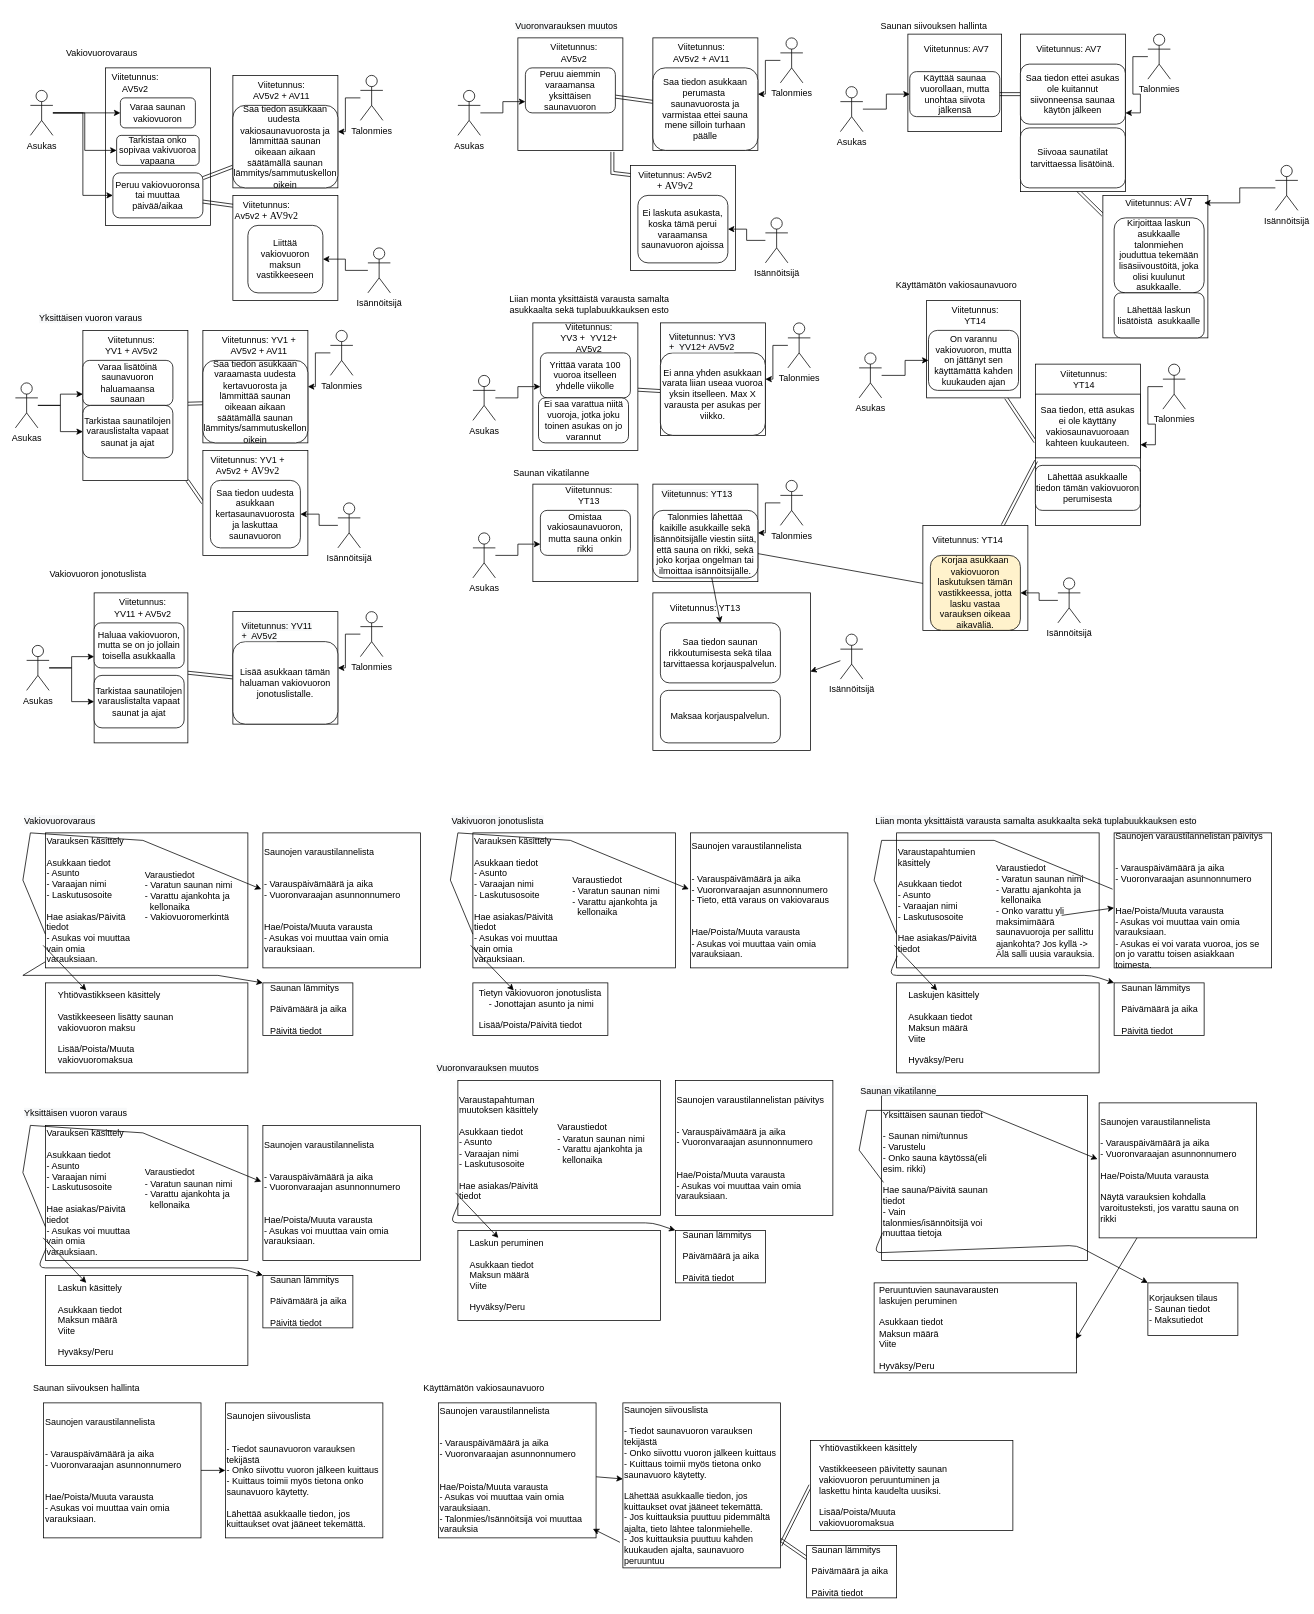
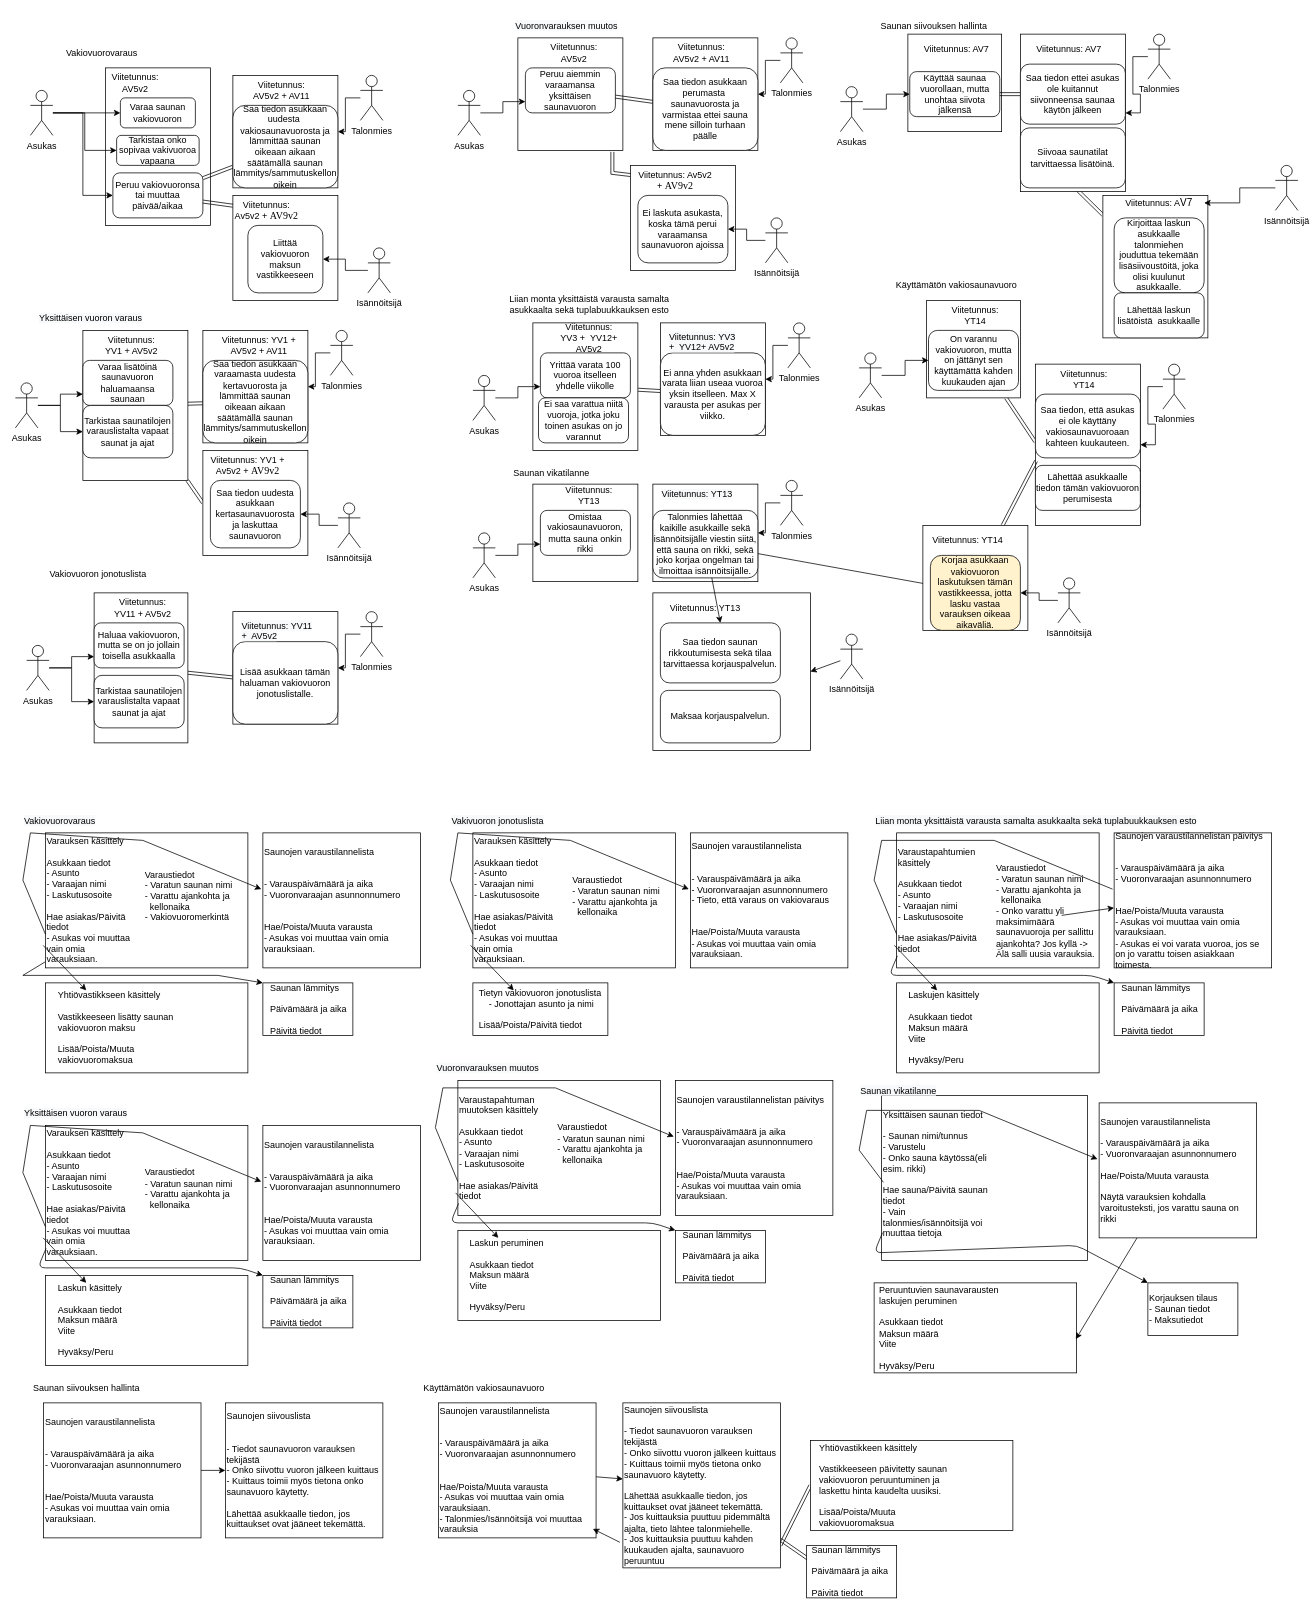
(1088, 426) -> (1088, 426)
none -> (612, 1111)
